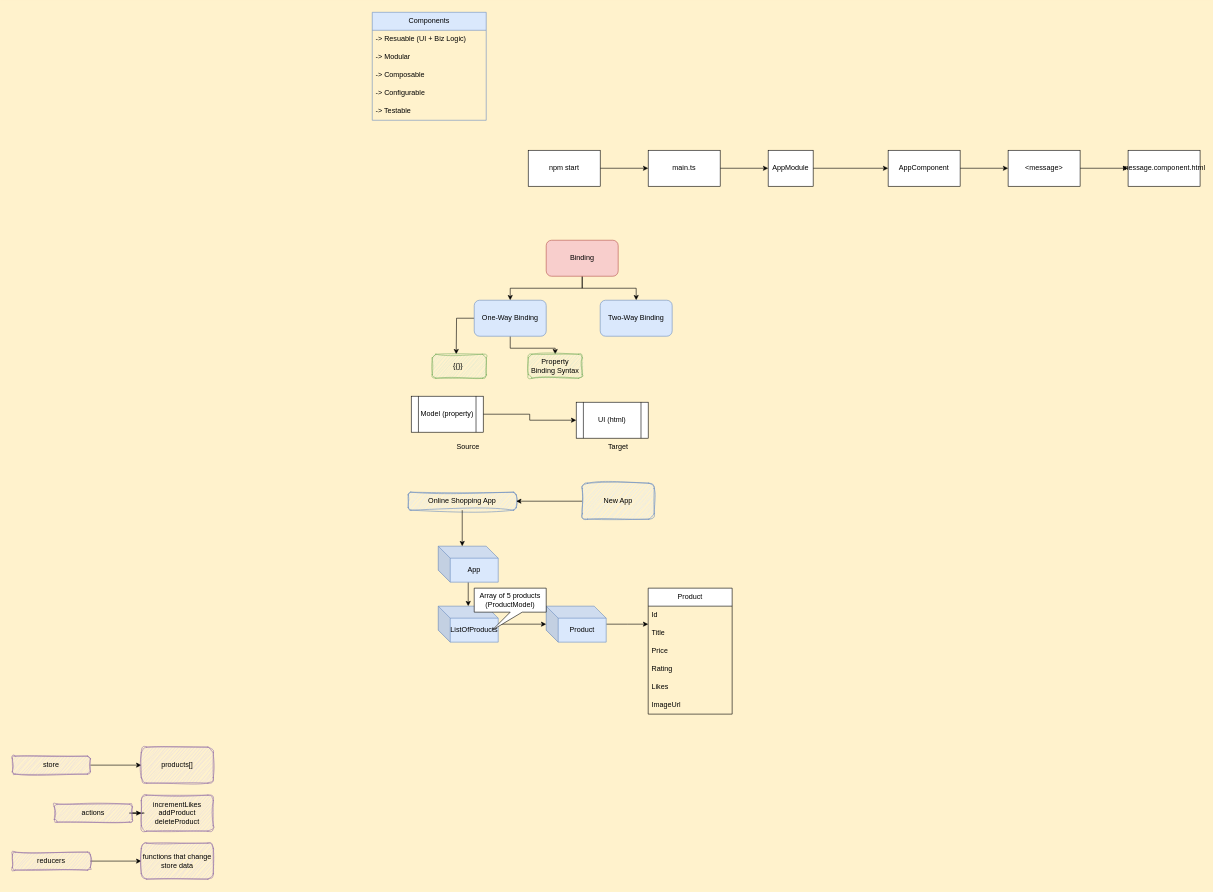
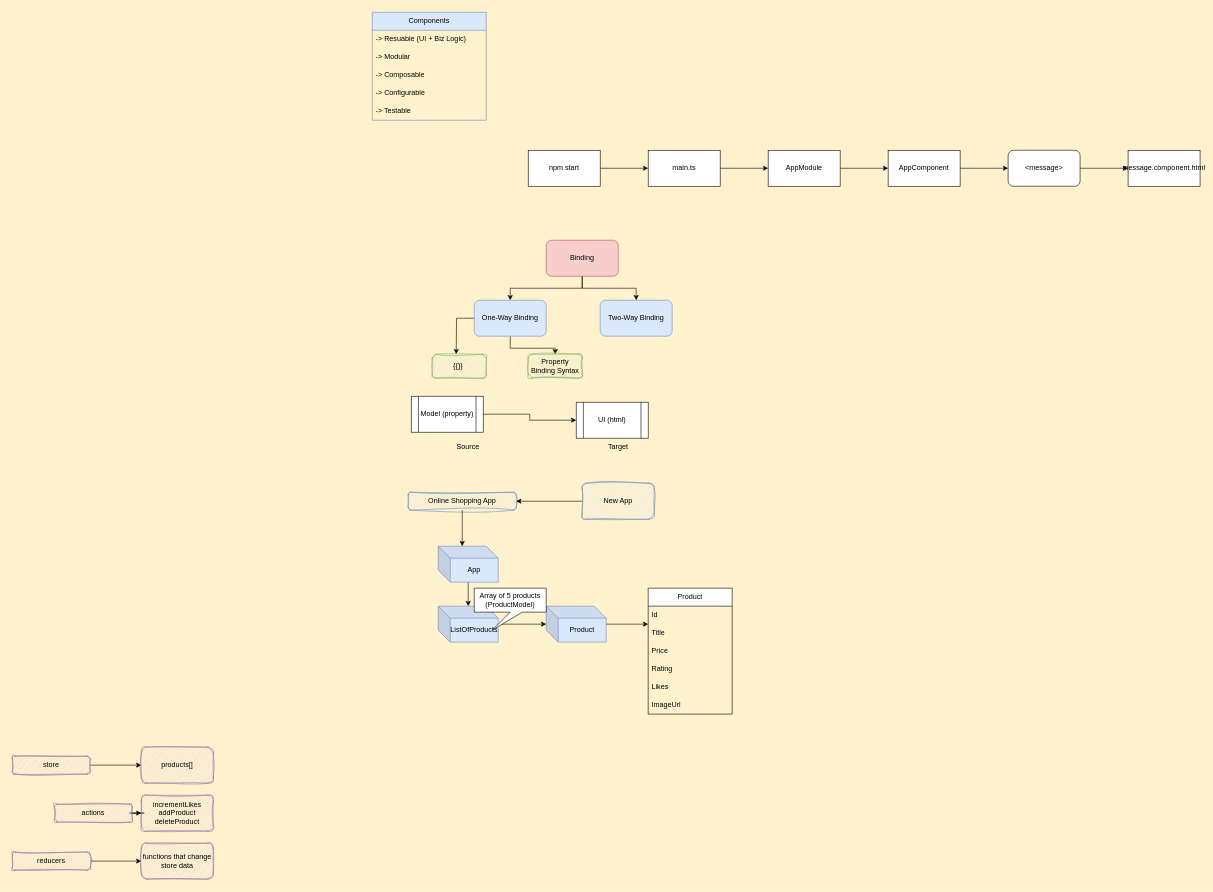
(791, 168) -> (804, 168)
(1044, 168) -> (1044, 168)
